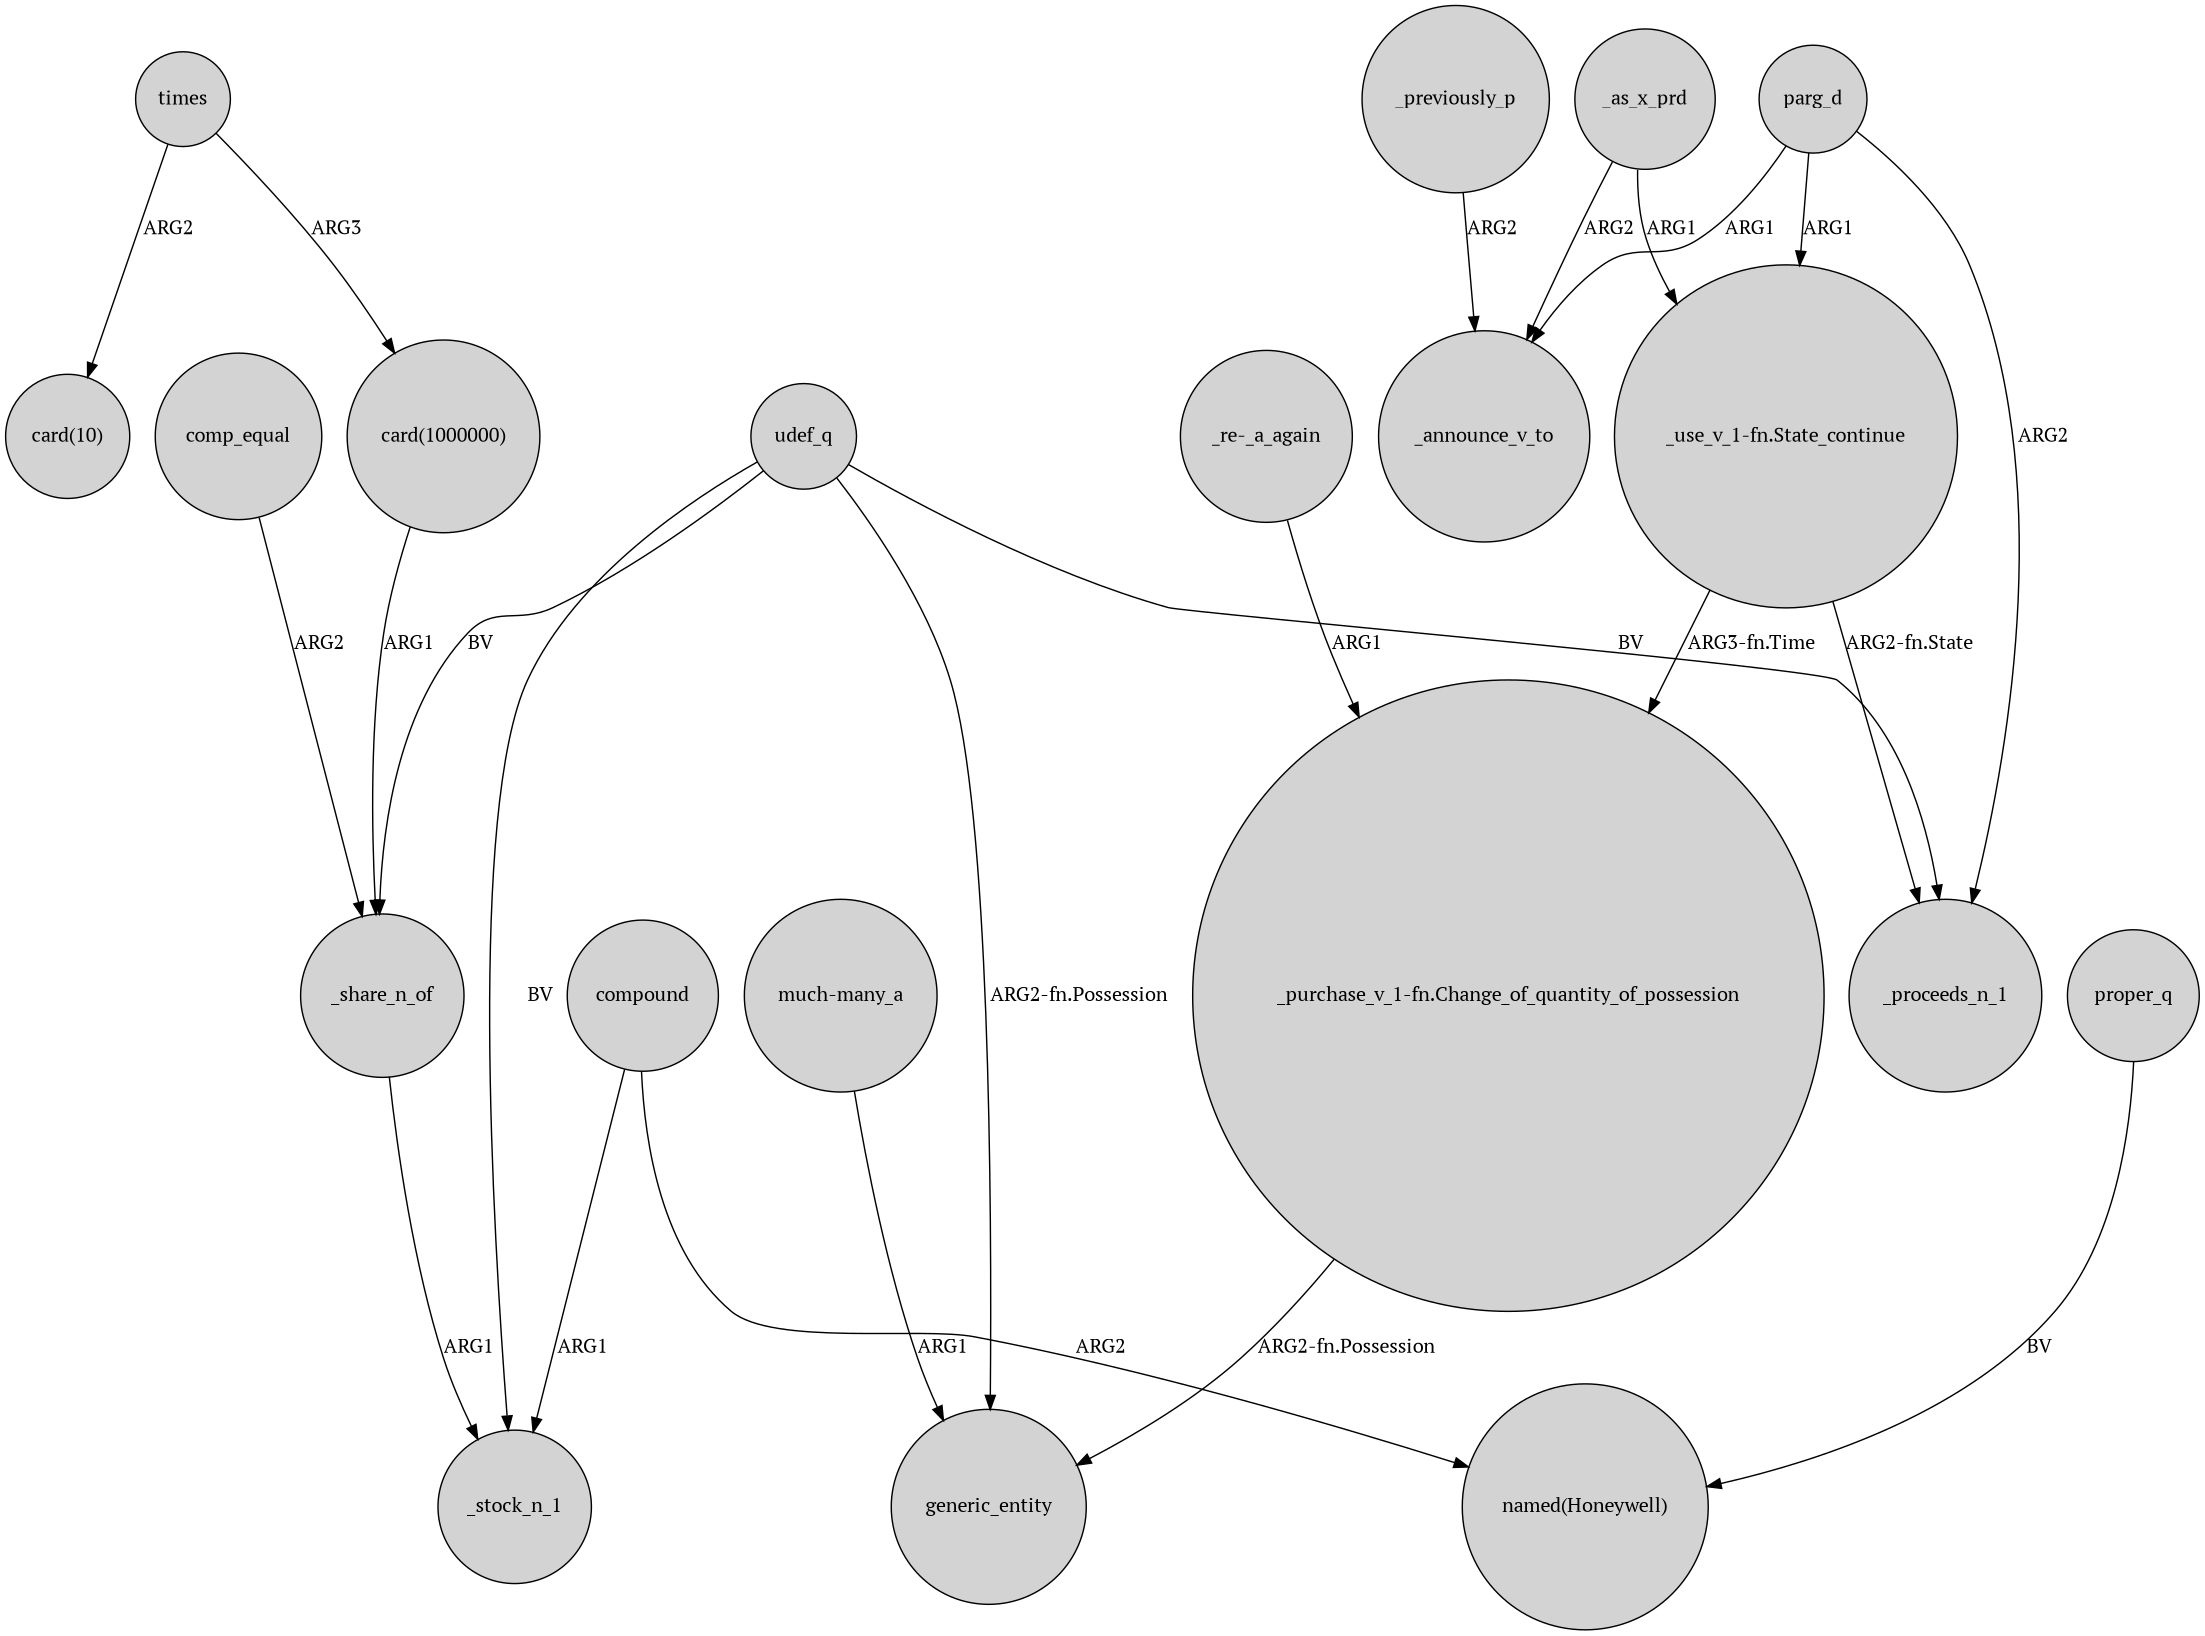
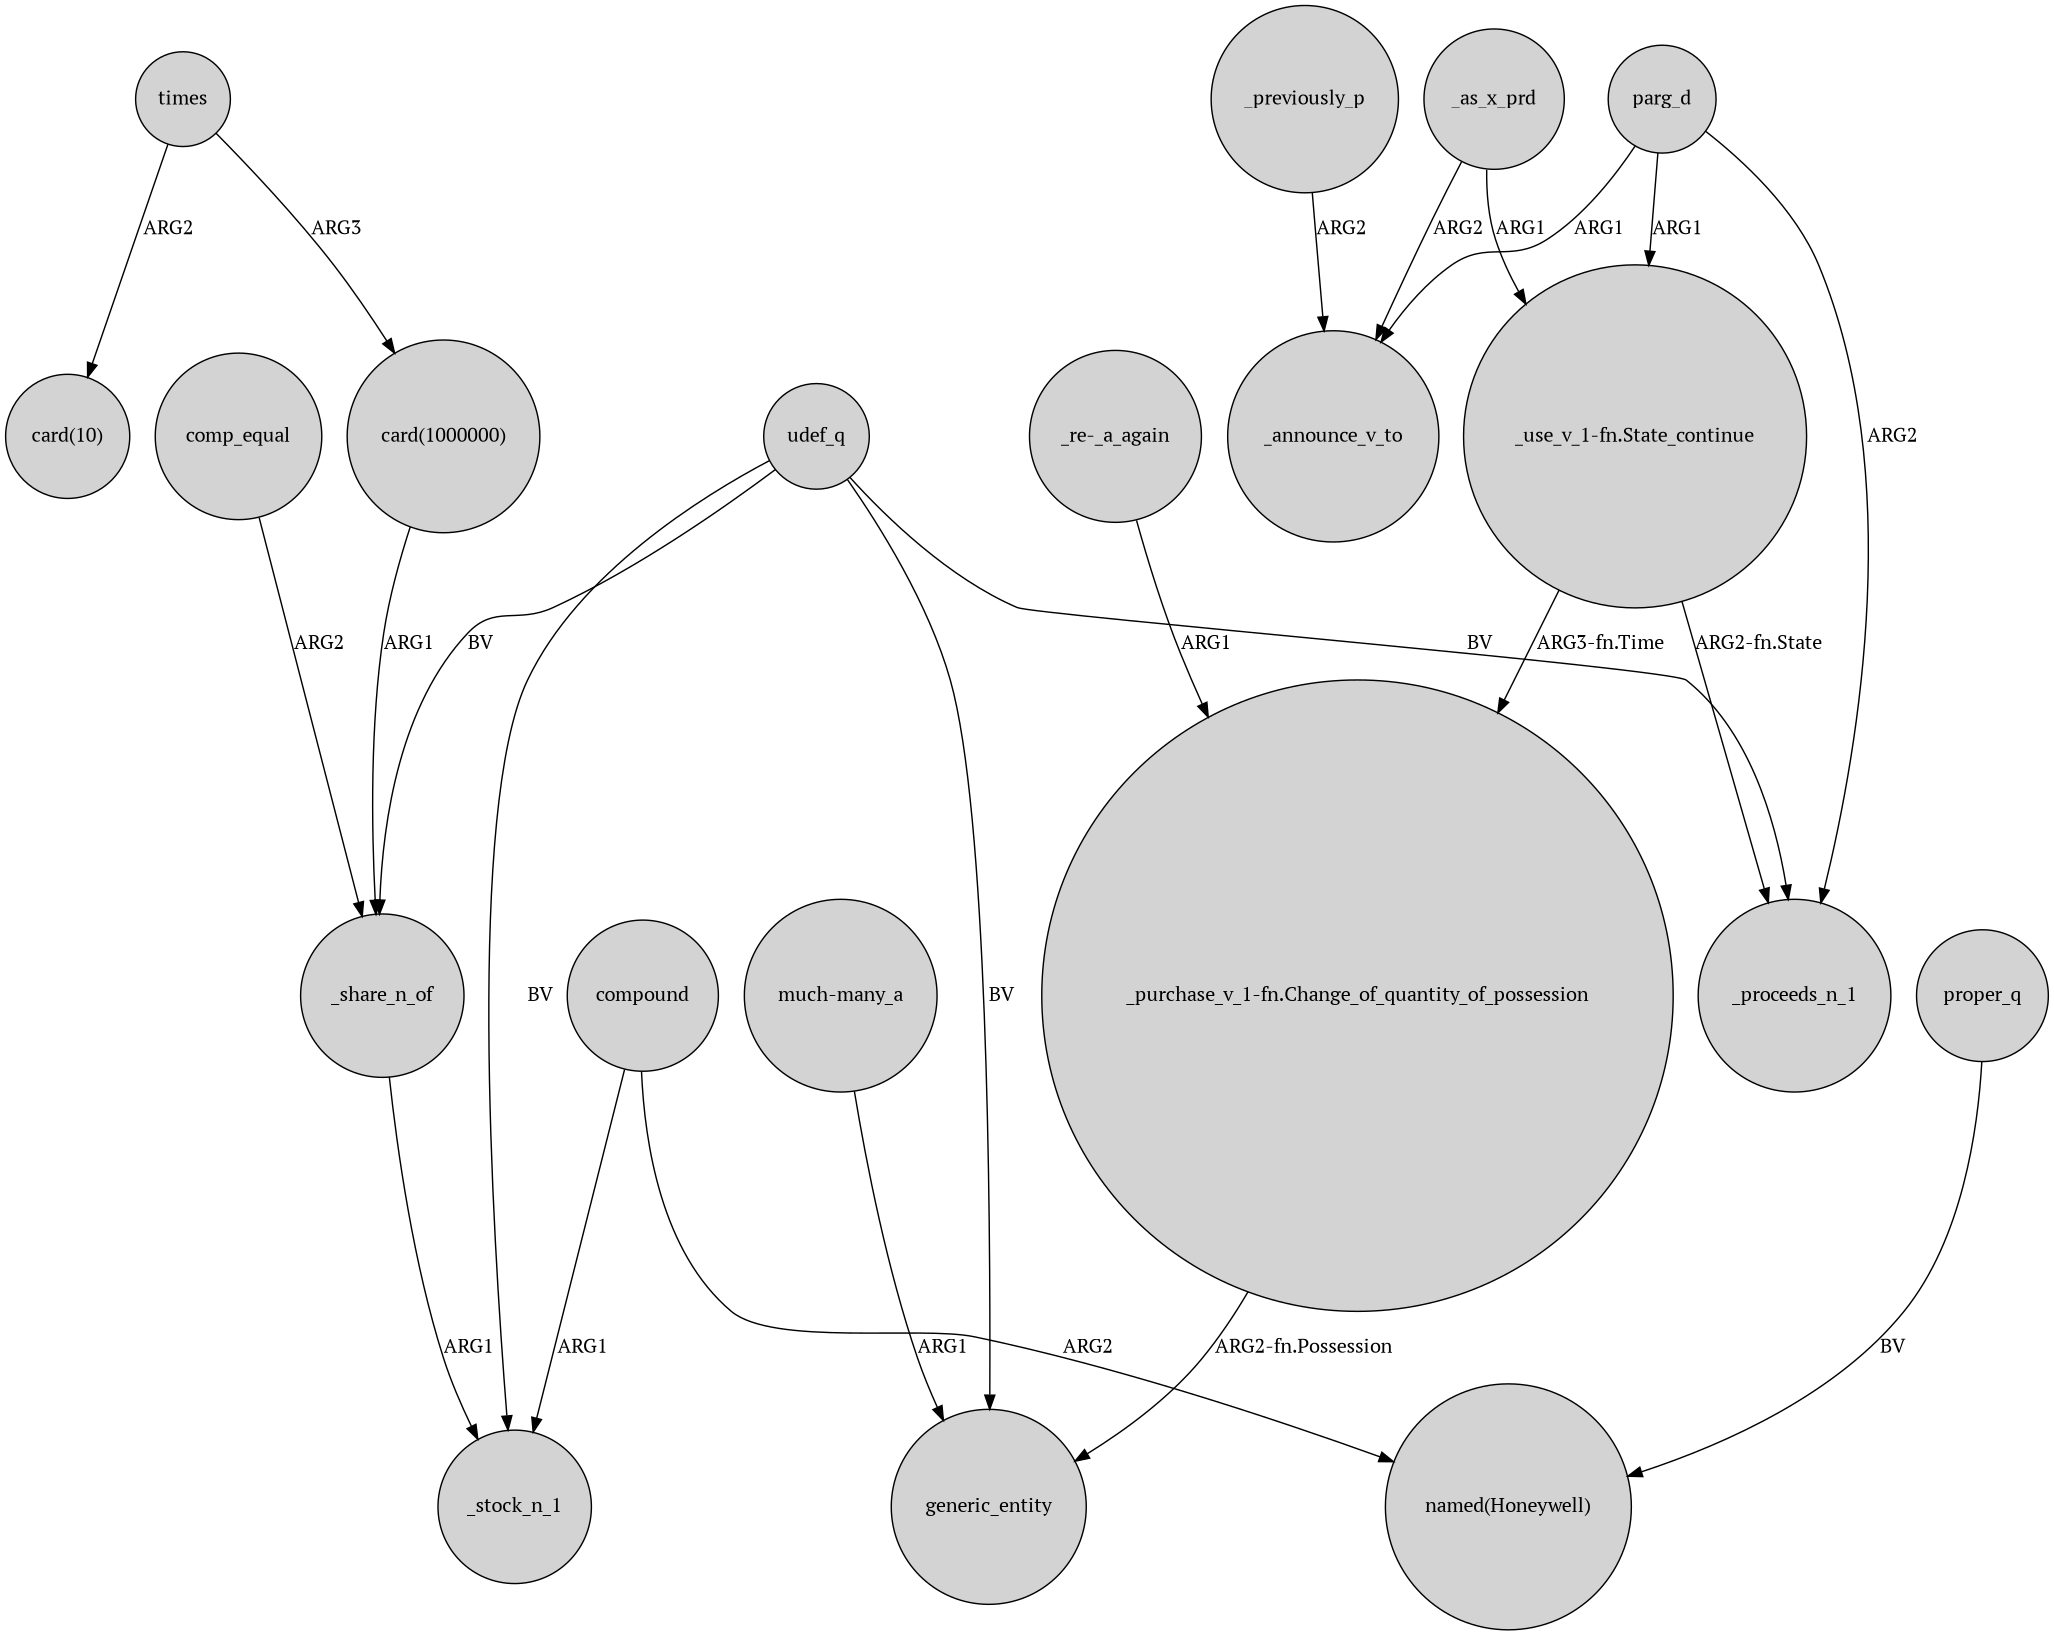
(1079, 996) -> (1002, 996)
